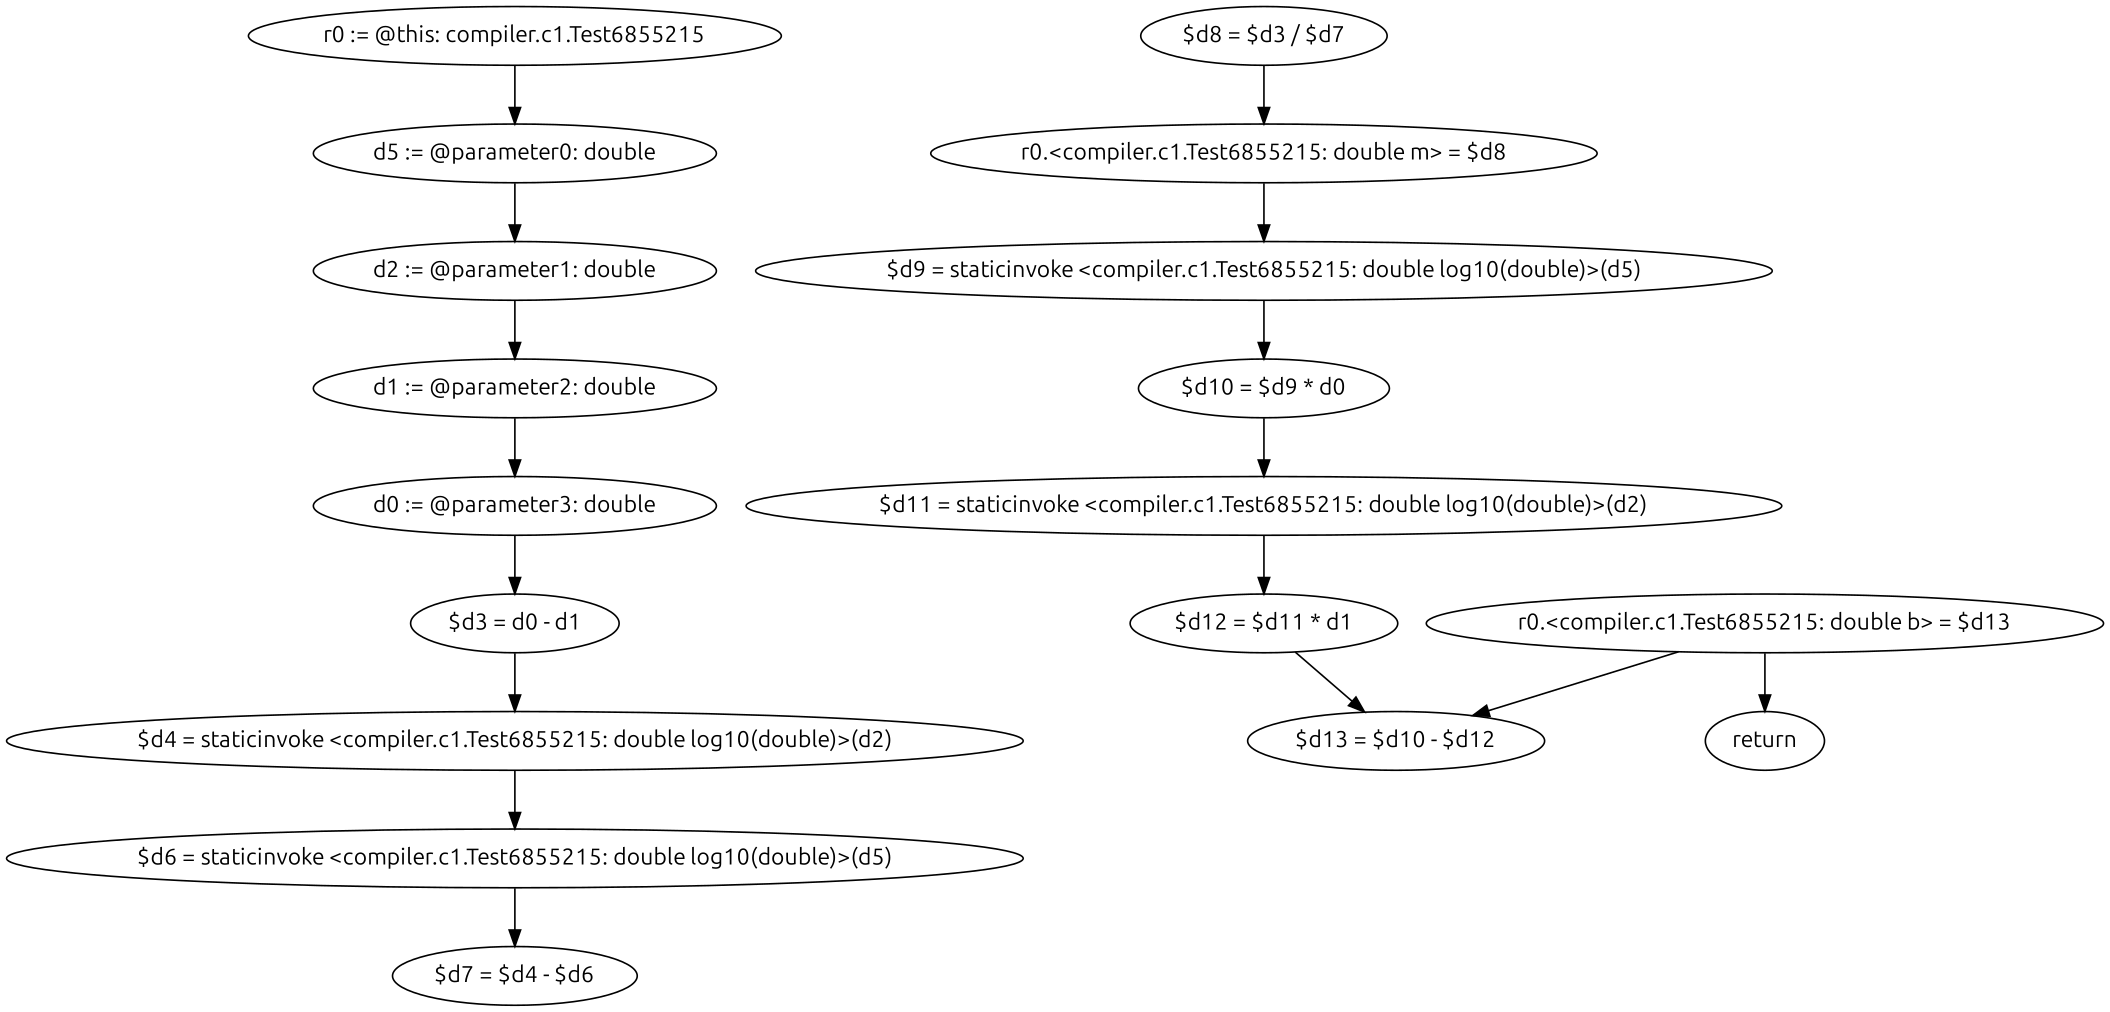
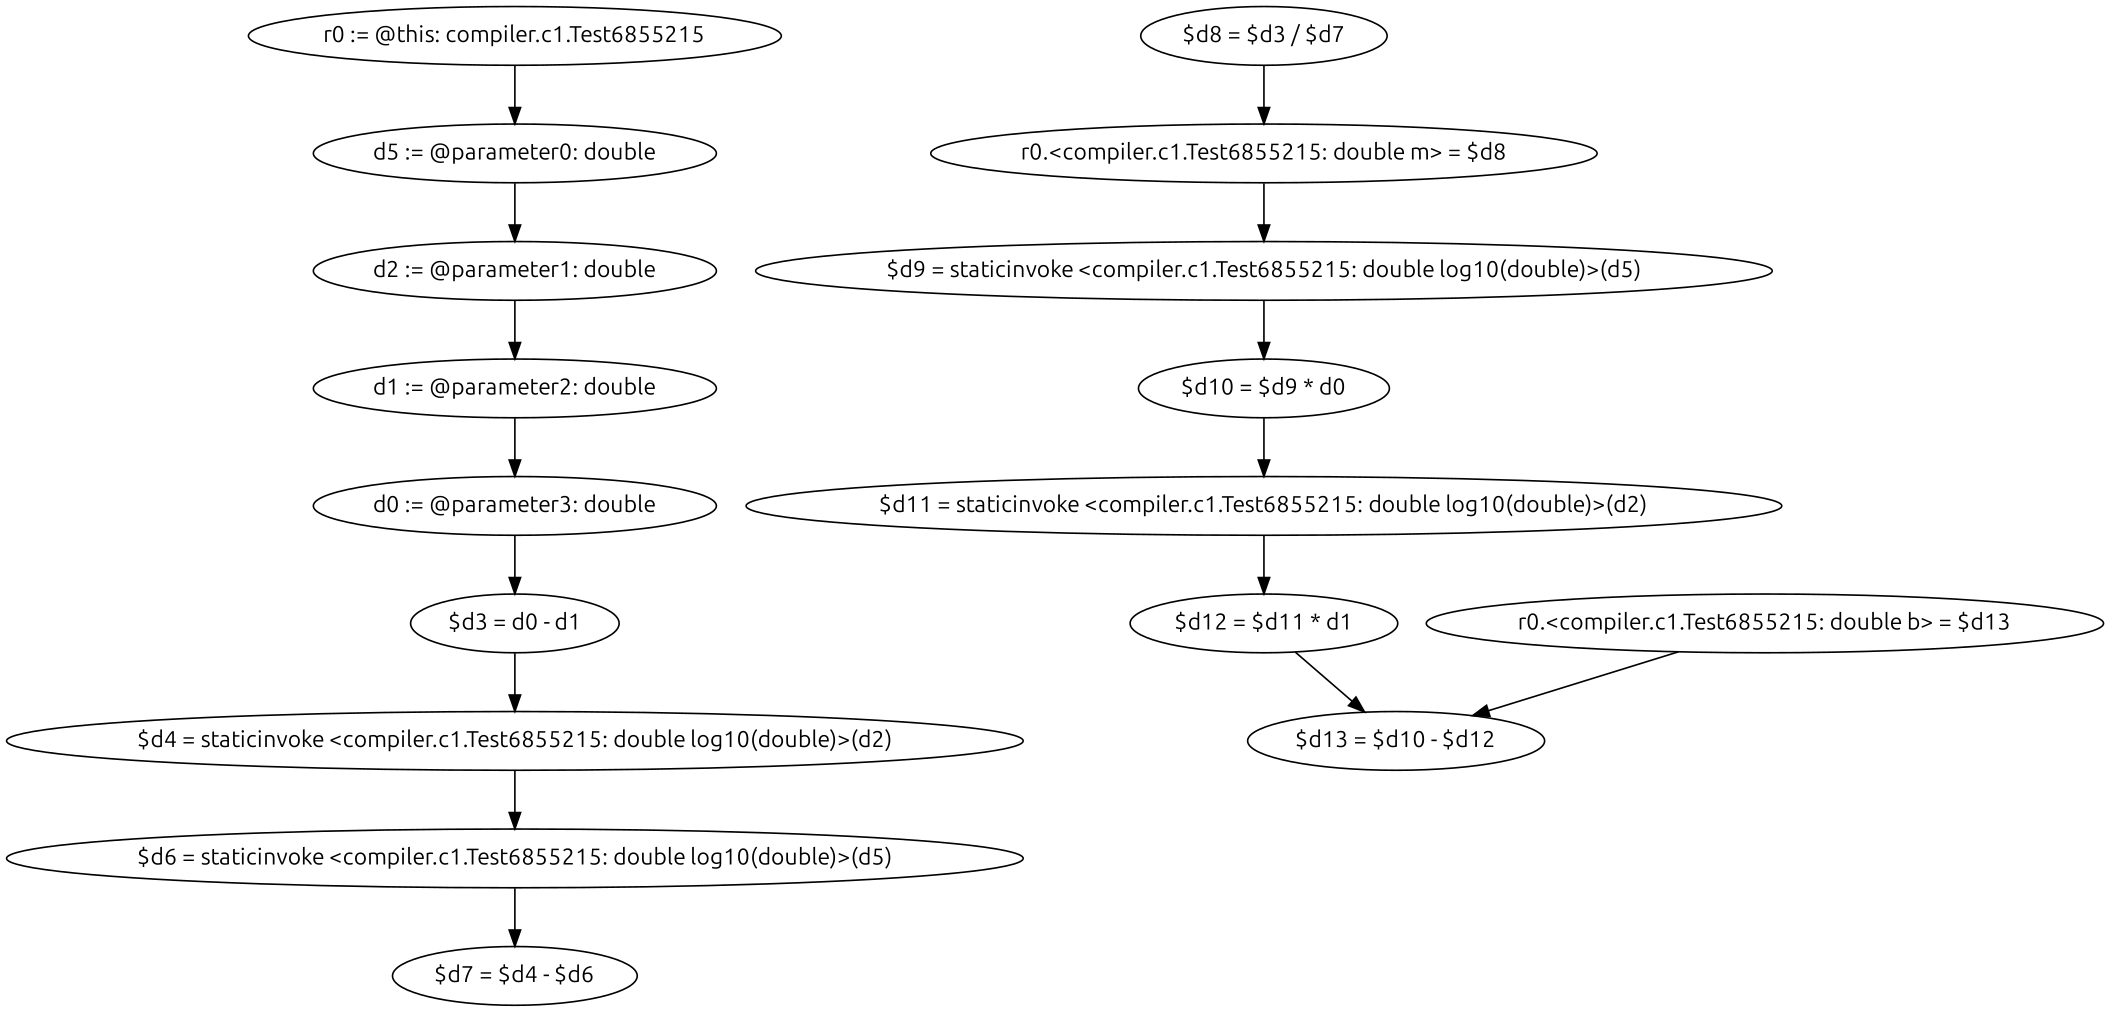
(1765, 741) -> none
